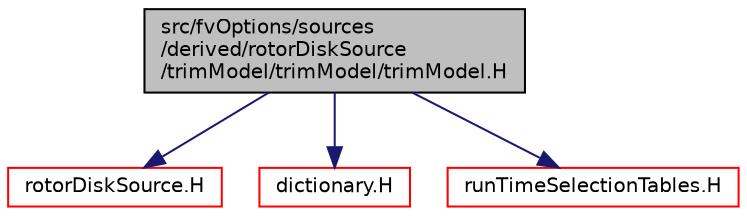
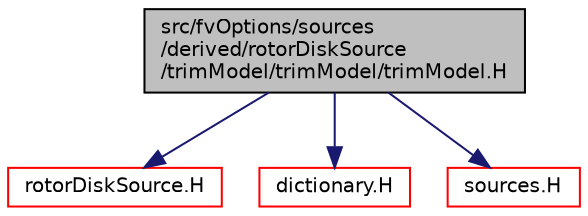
(593, 187) -> (514, 187)
